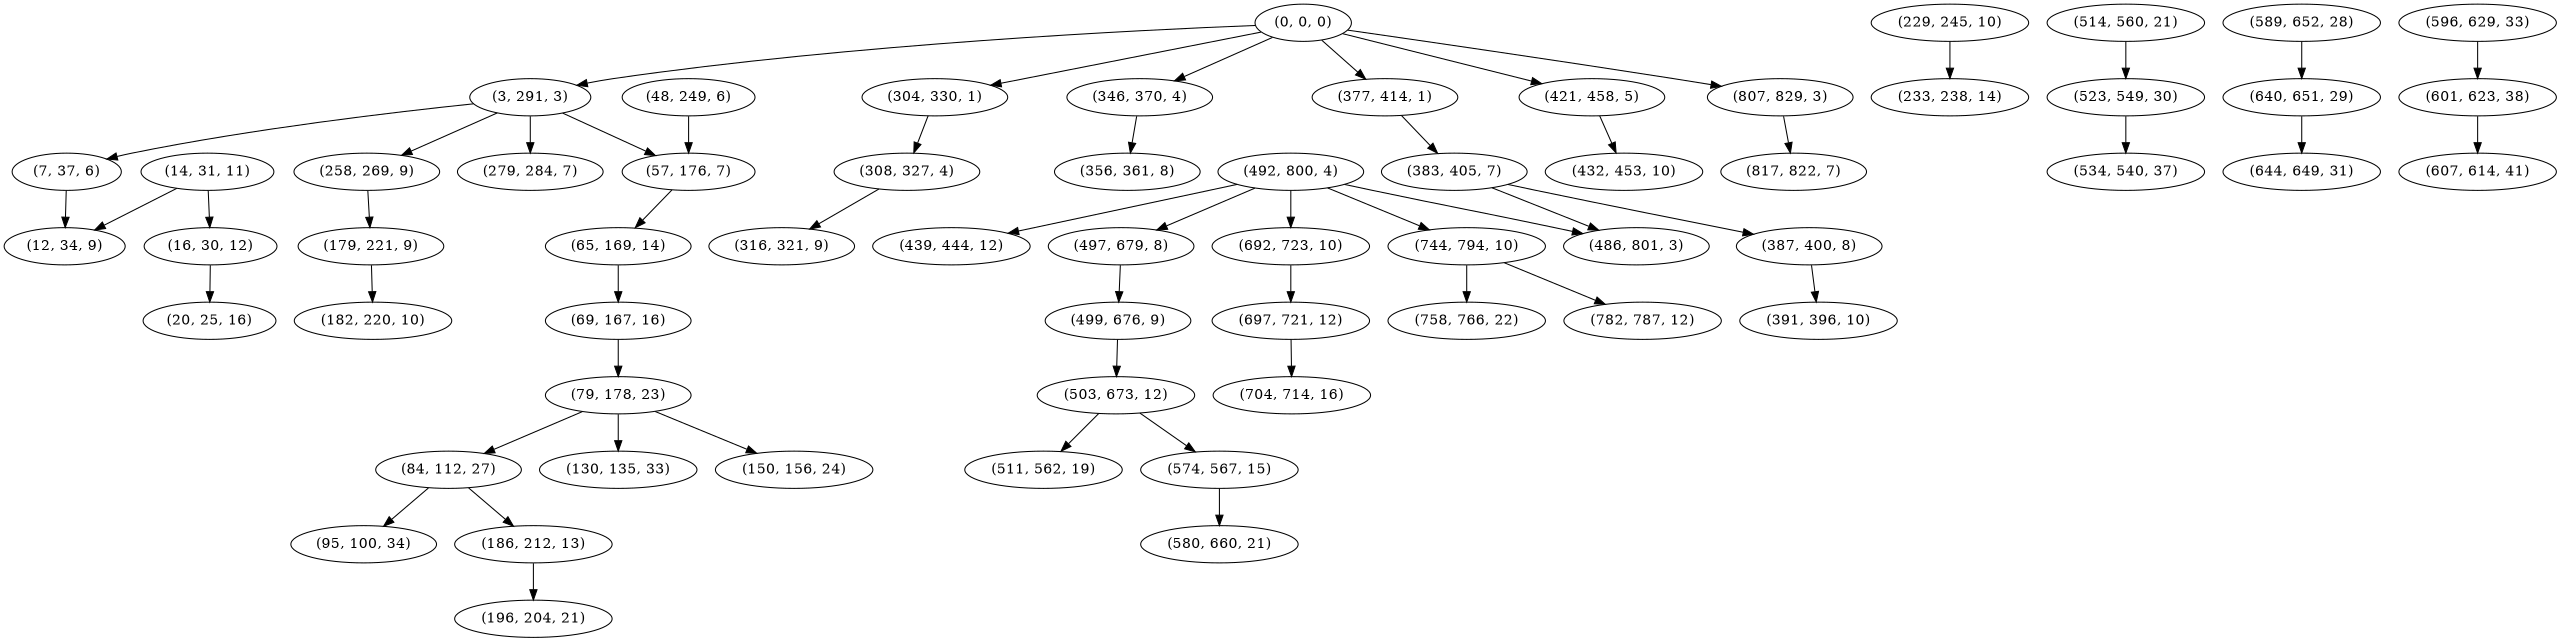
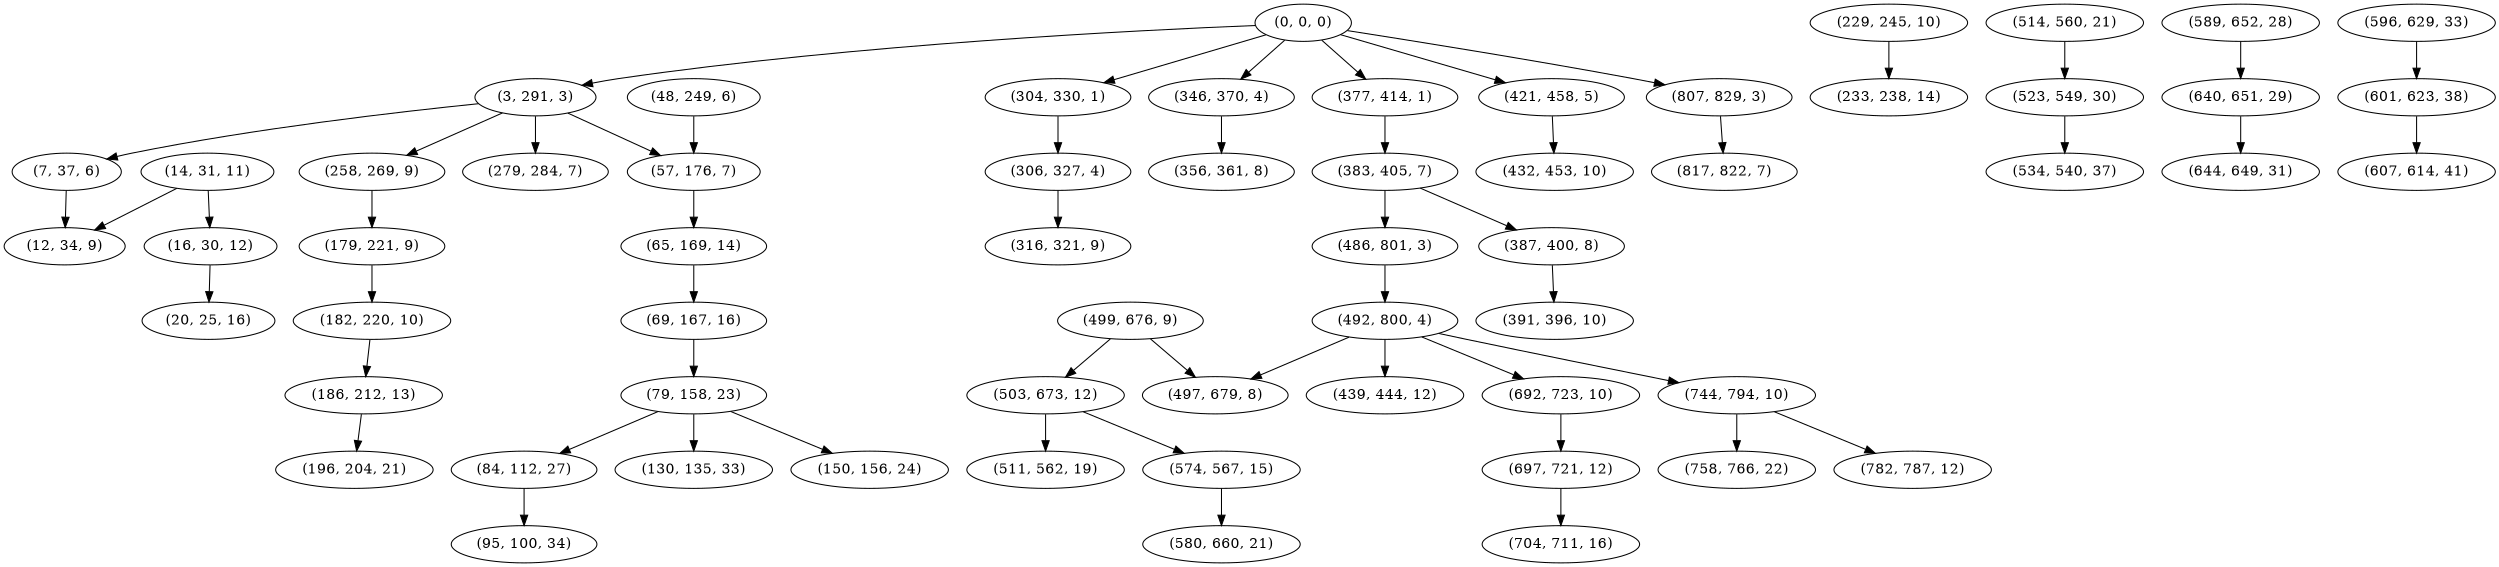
(907, 172) -> (1058, 172)
(1458, 208) -> (1385, 278)
(1120, 278) -> (1169, 355)
(618, 395) -> (694, 395)
(1292, 395) -> (1561, 544)
(487, 504) -> (368, 353)
